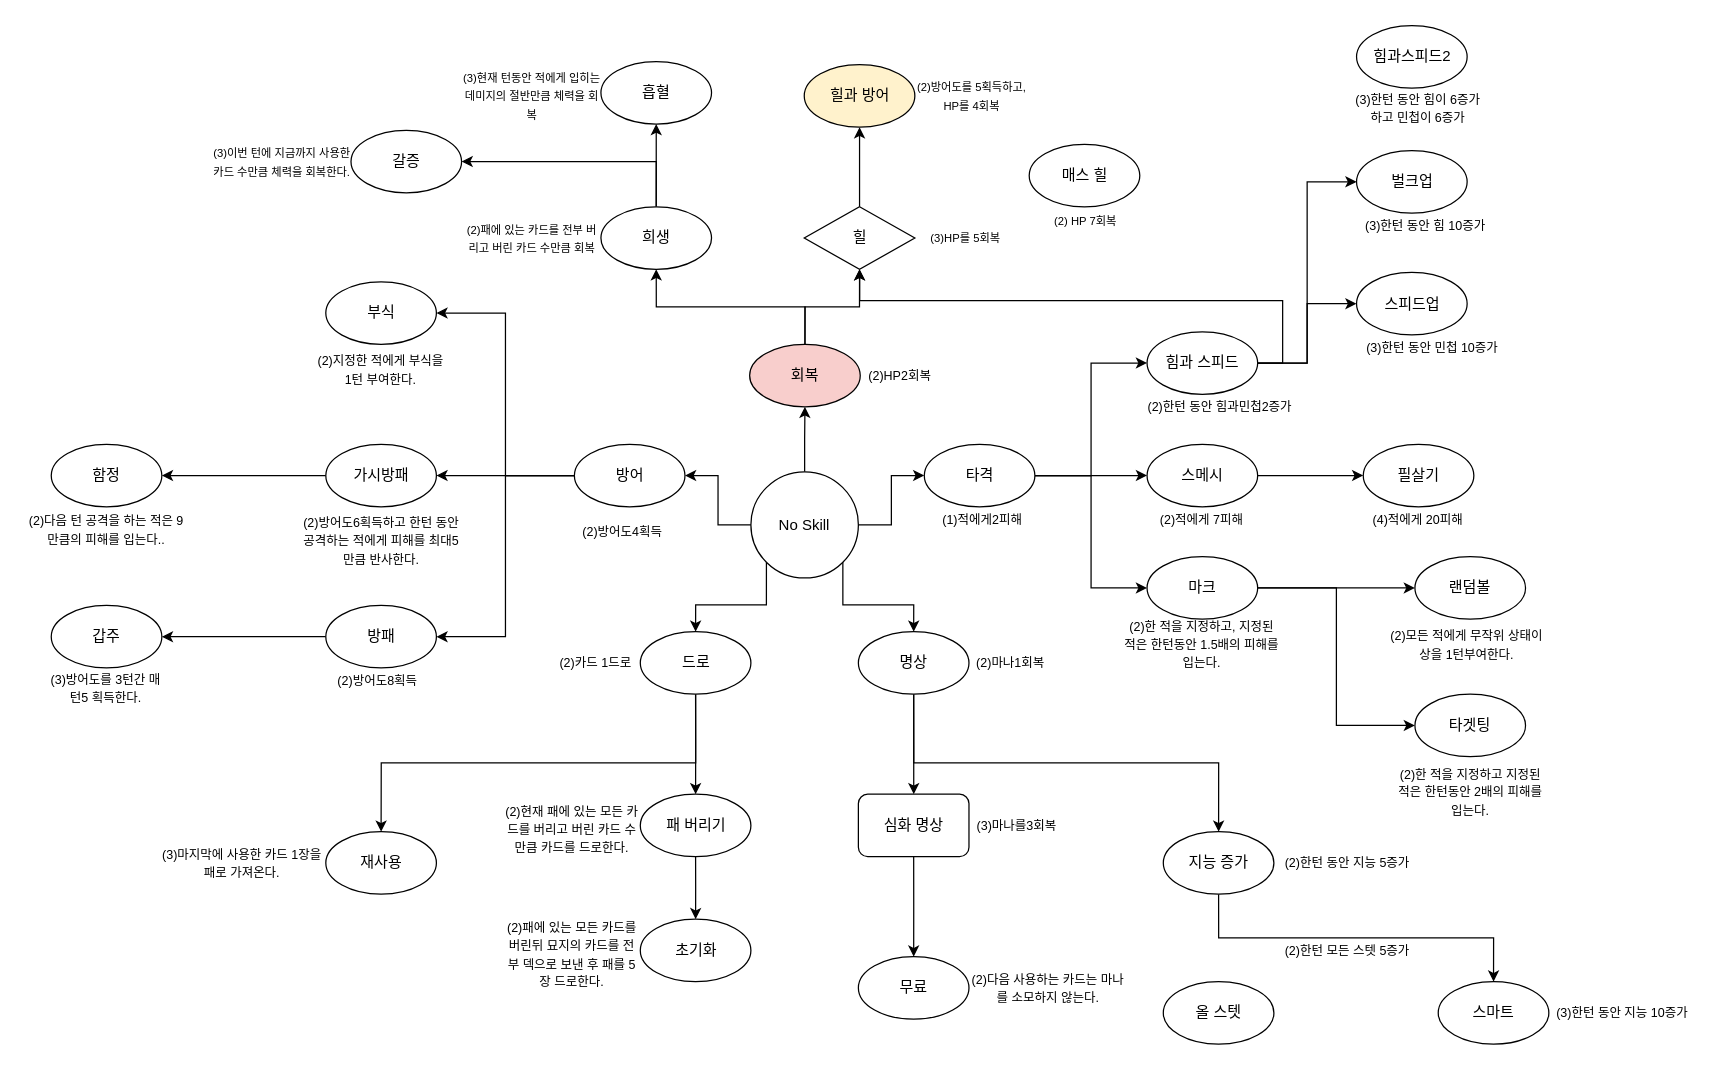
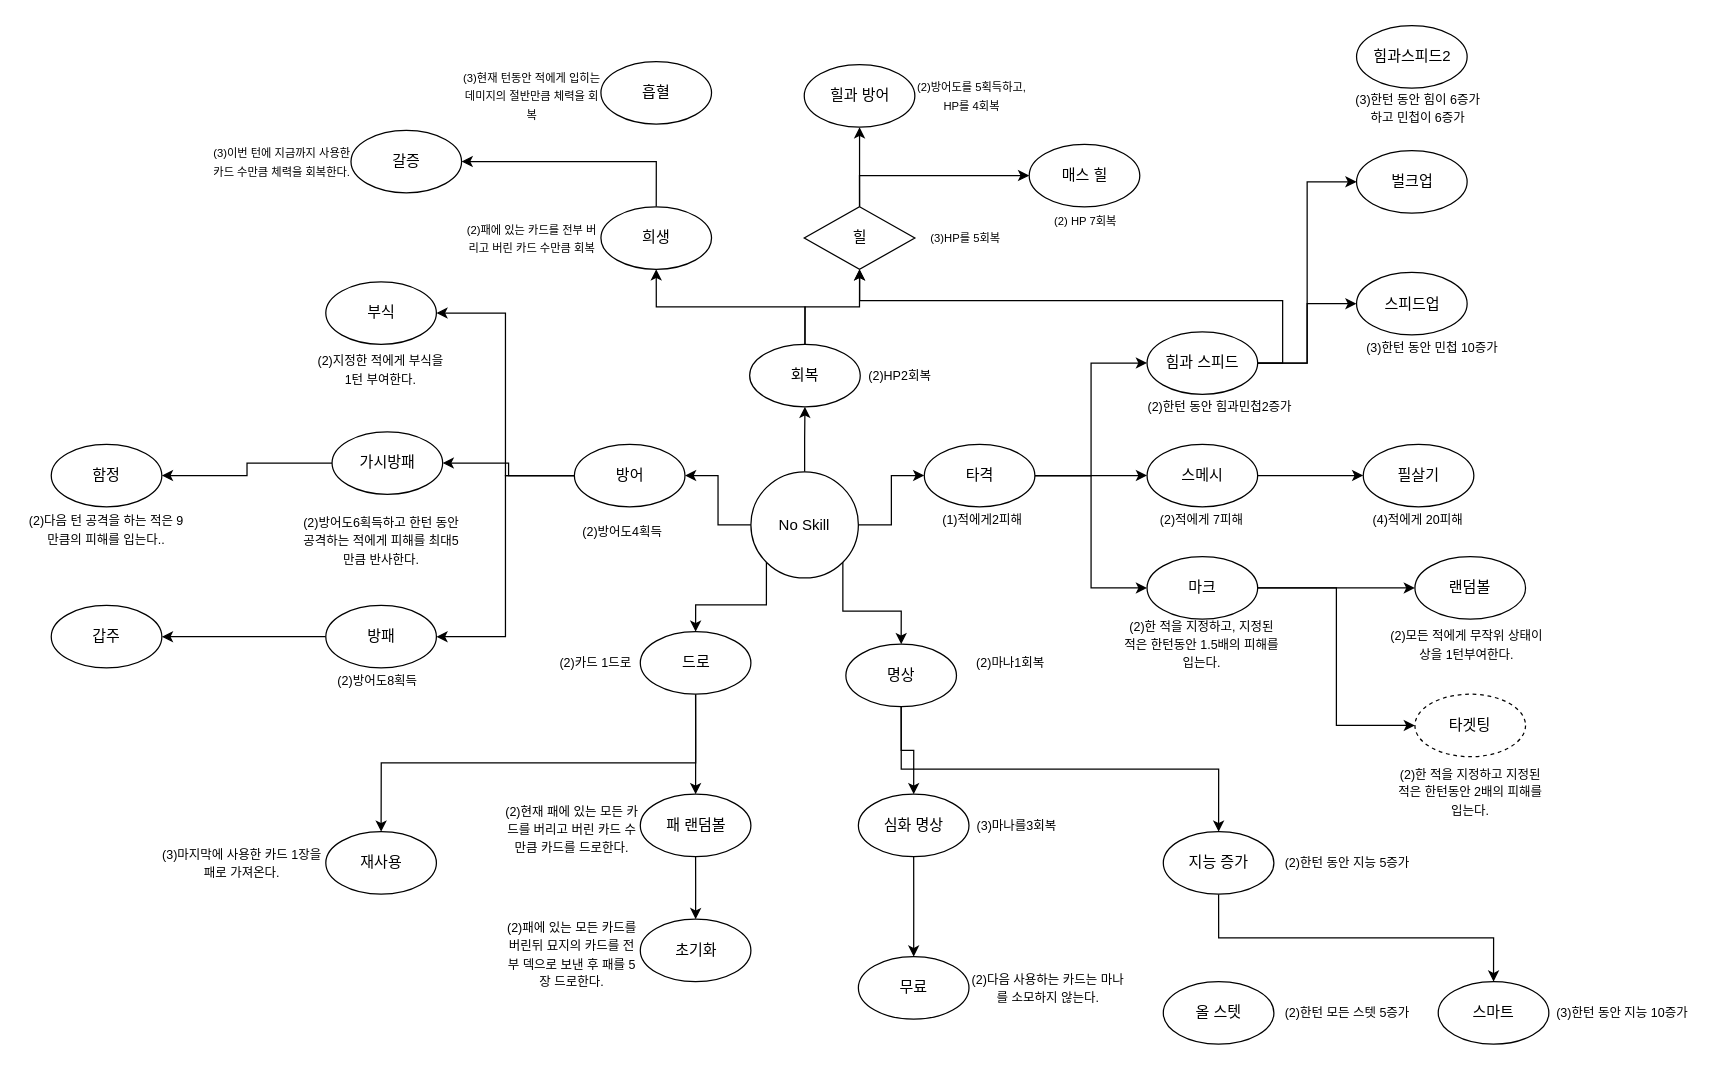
(859, 96) -> (859, 96)
(656, 145) -> none
none -> (941, 176)
(1425, 226) -> none
(805, 376) -> (805, 376)
(381, 476) -> (387, 463)
(913, 663) -> (901, 676)
(106, 688) -> none
(1470, 726) -> (1470, 726)
(696, 826) -> (696, 826)
(913, 826) -> (913, 826)
(1347, 951) -> (1347, 1013)
